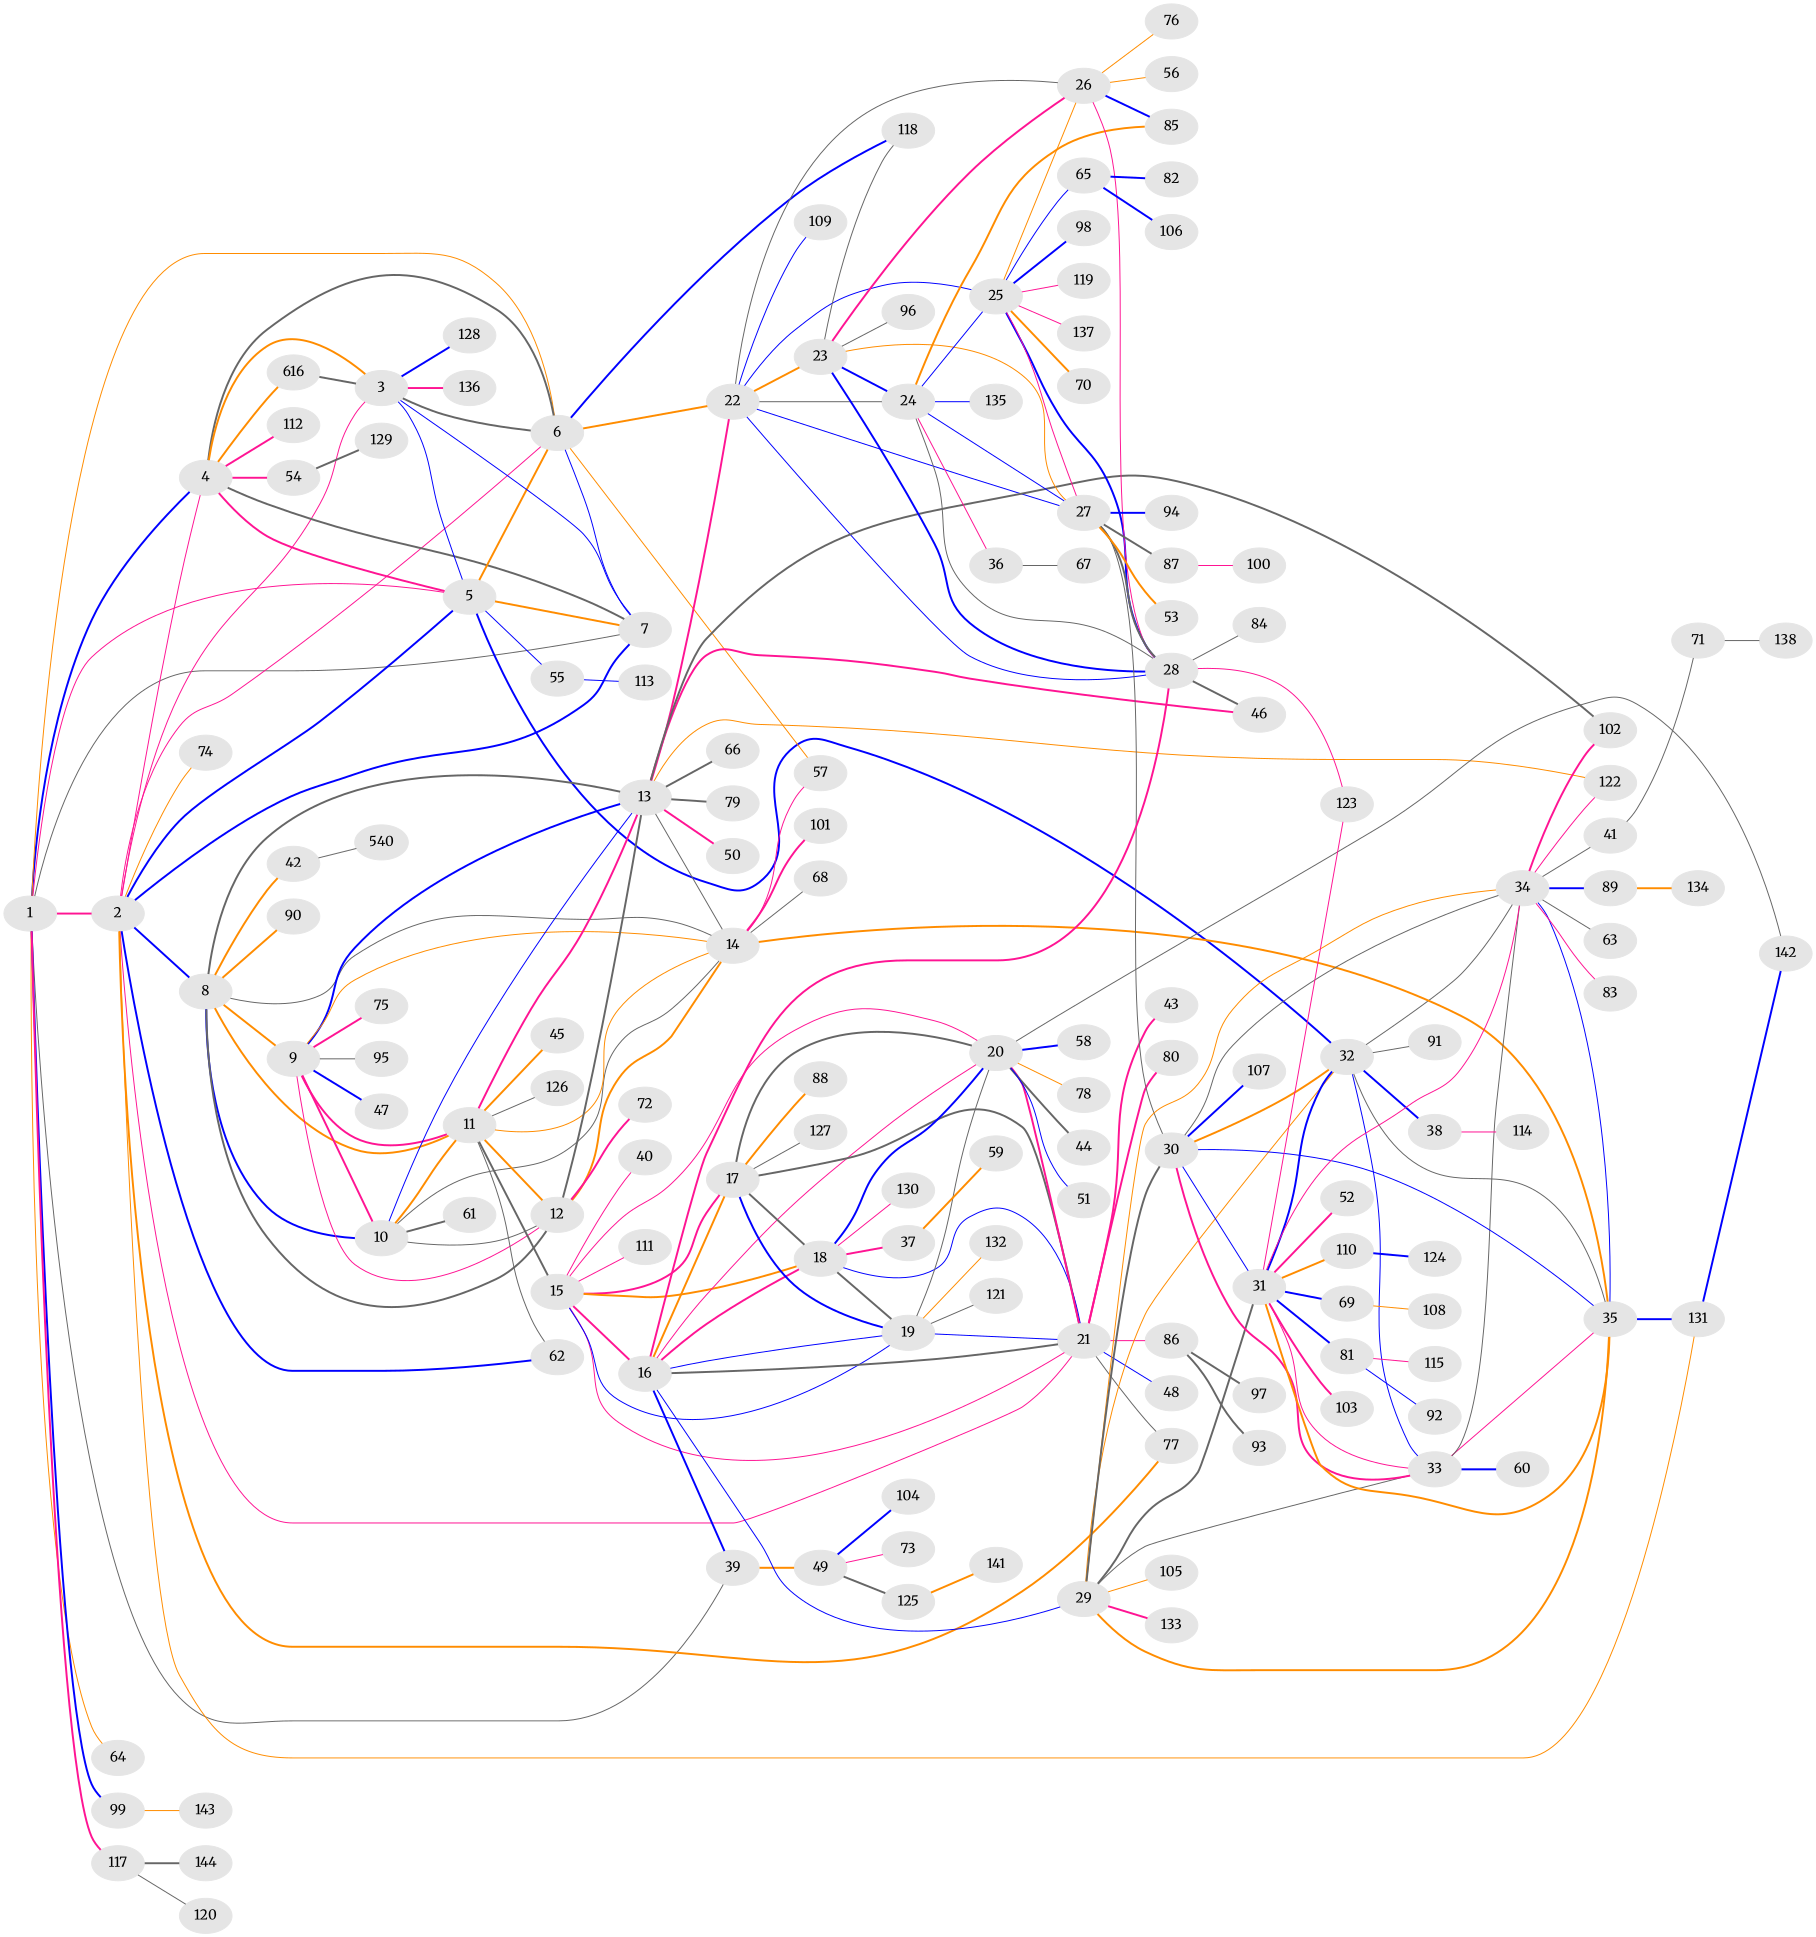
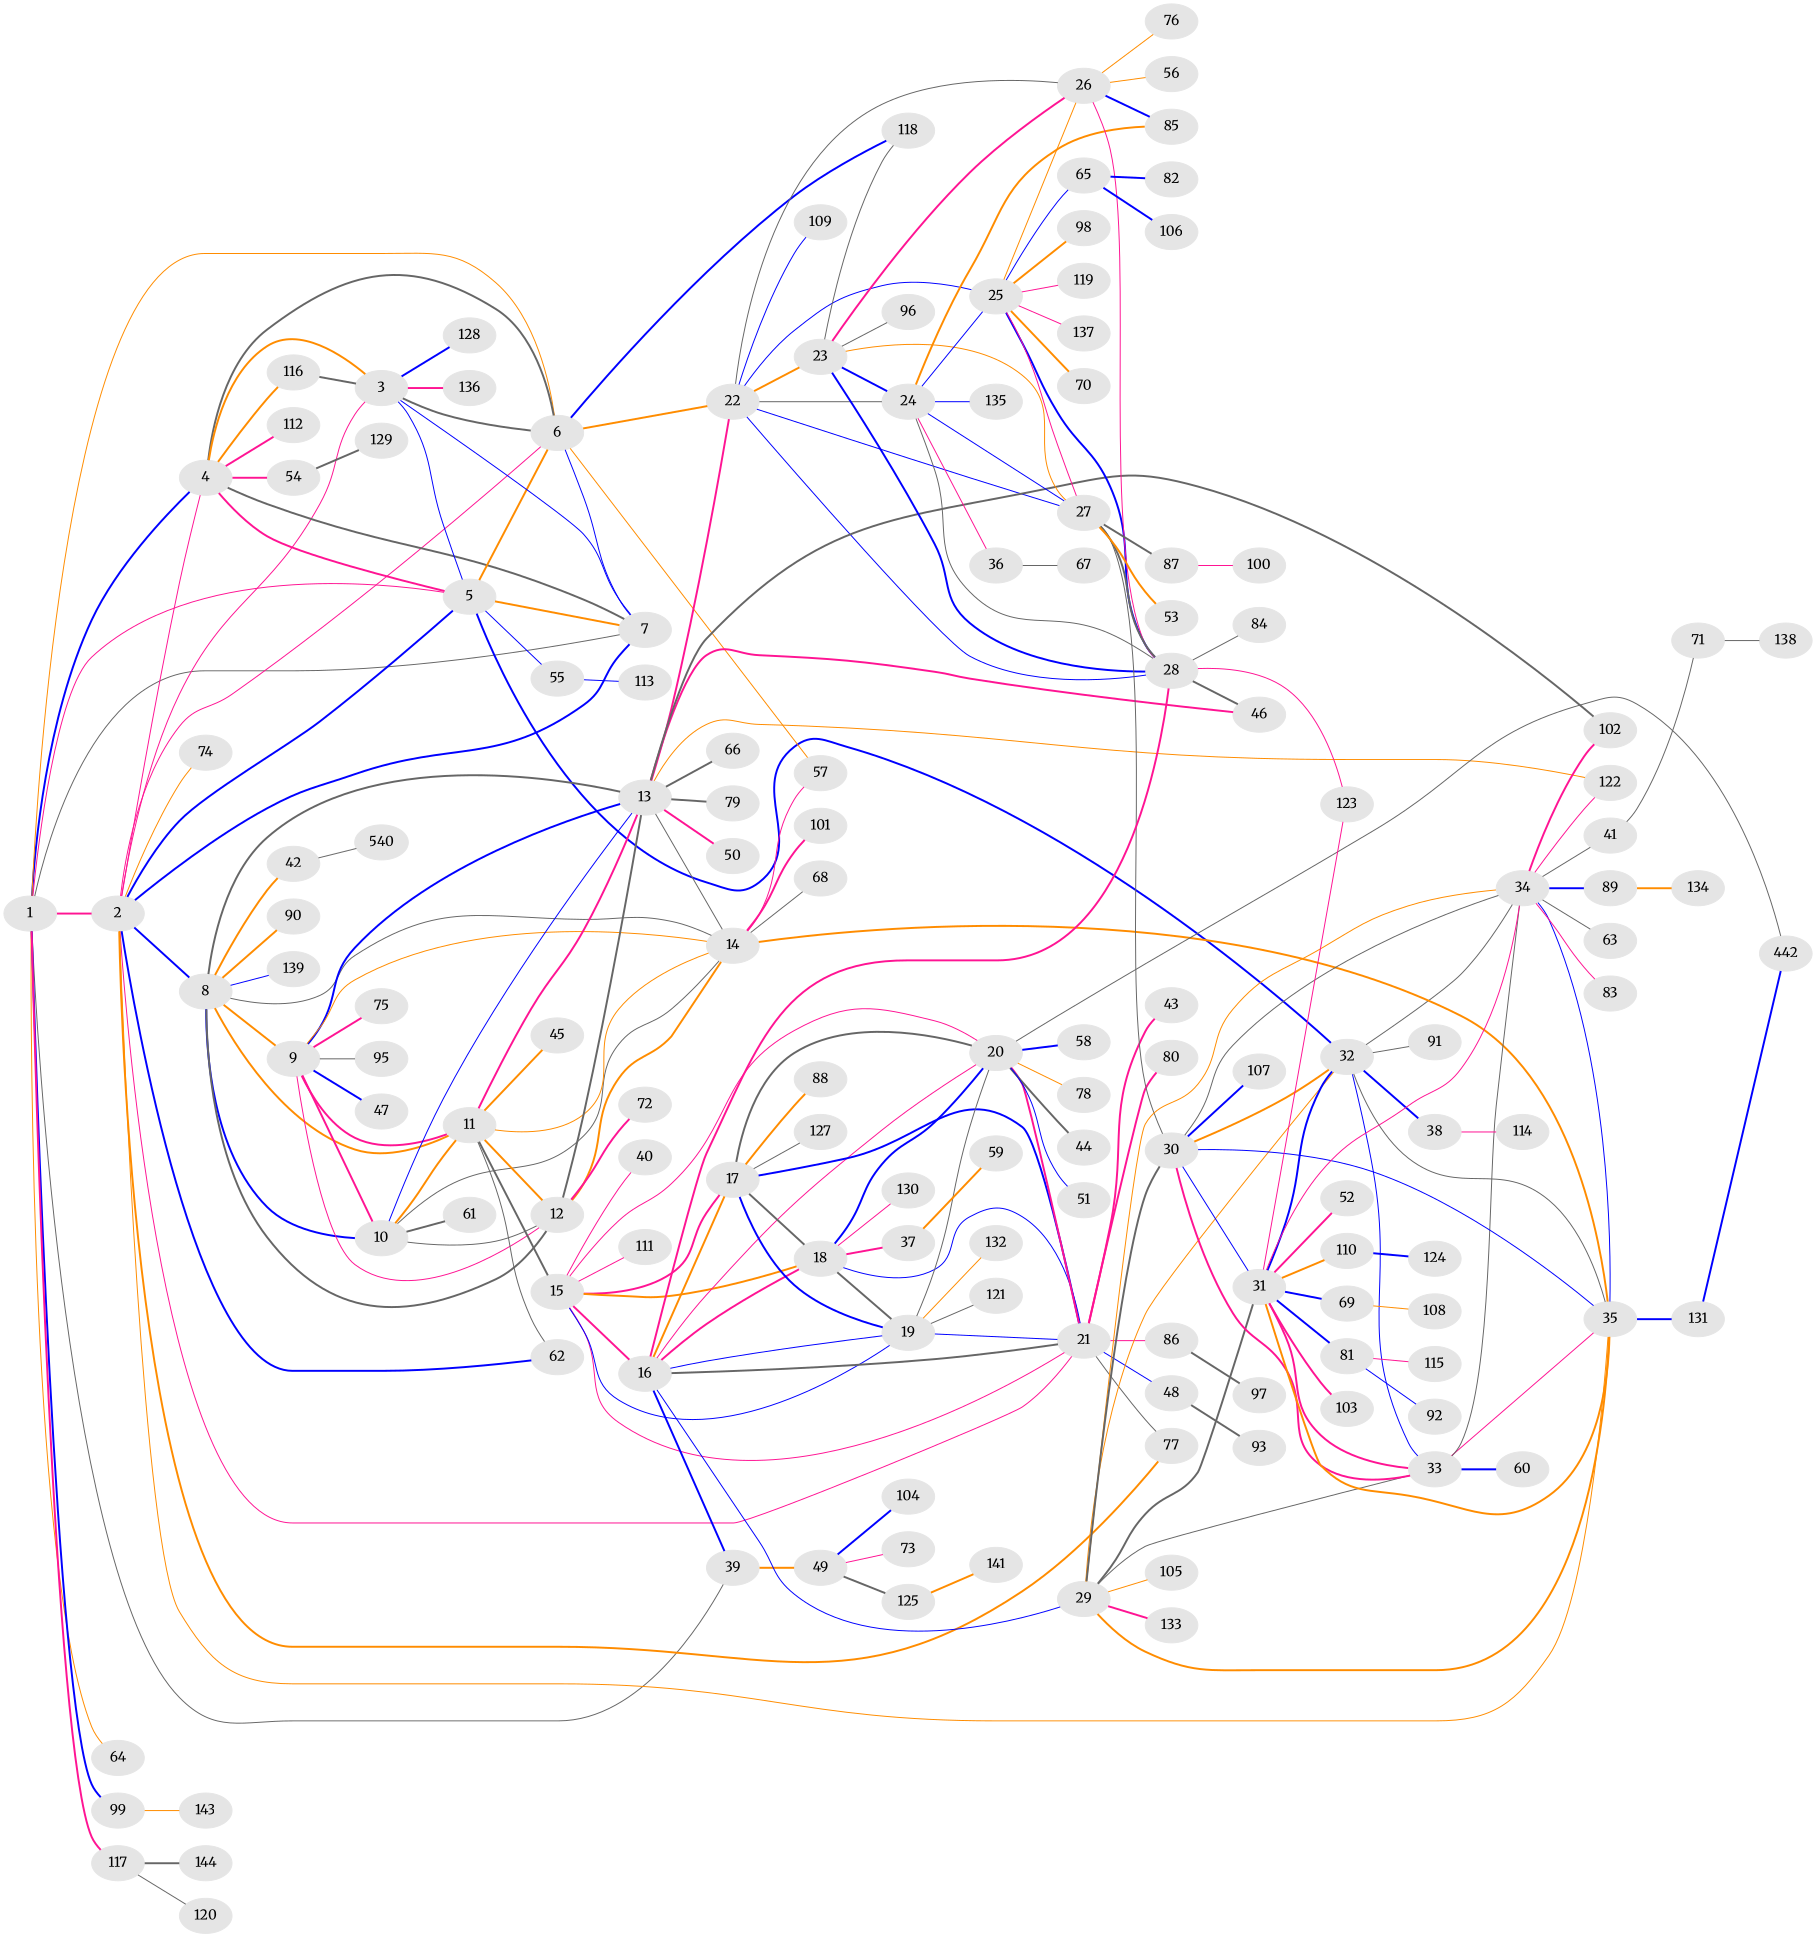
(1040, 262) -> (1040, 262)
(293, 372) -> (293, 372)
(1172, 513) -> none
(1786, 954) -> (1786, 954)
none -> (293, 969)
(557, 1088) -> none
(989, 1112) -> (989, 1112)
(1215, 1394) -> (1211, 1417)
(1312, 1426) -> (1312, 1426)
(694, 1758) -> (683, 1690)
